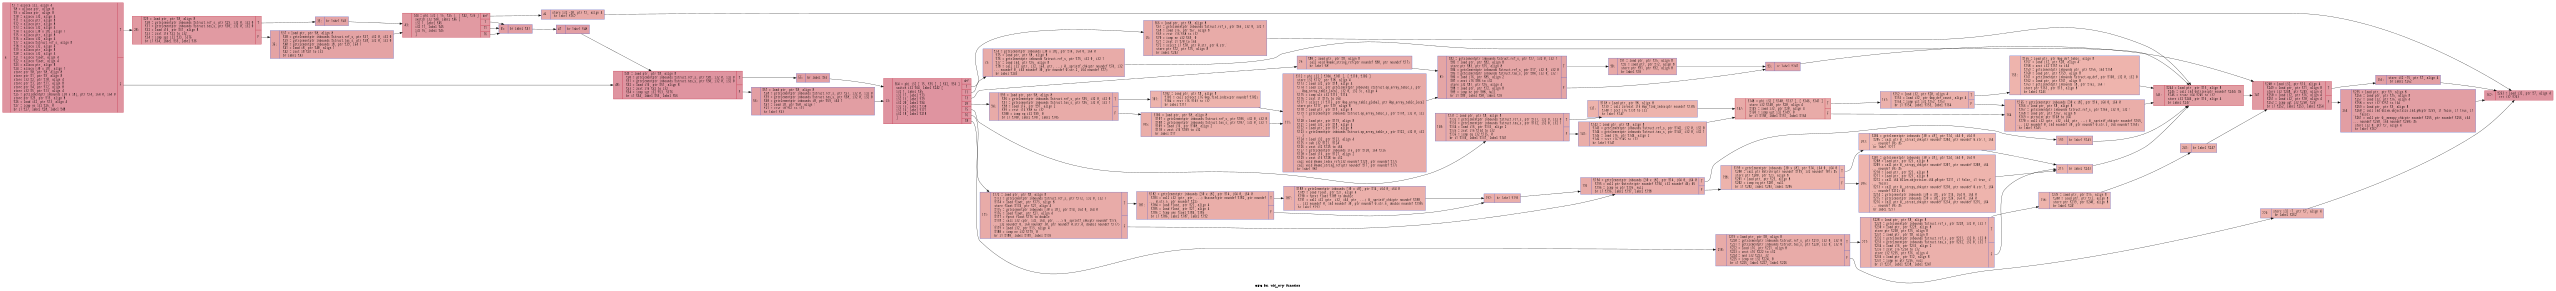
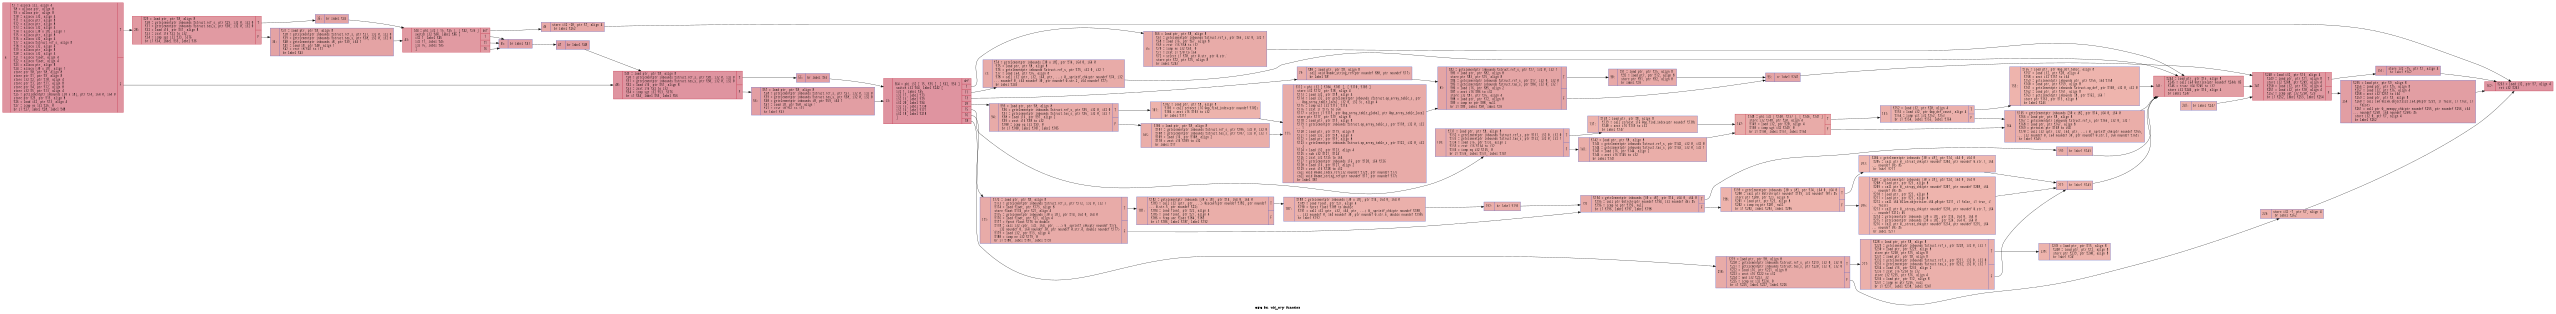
(2146, 175) -> none
(1378, 216) -> none
